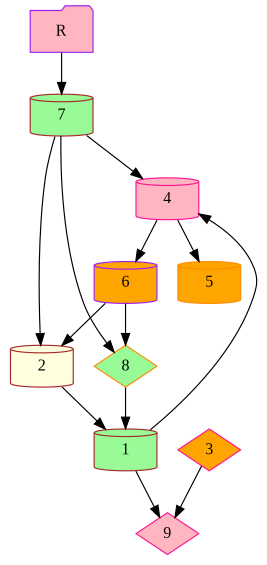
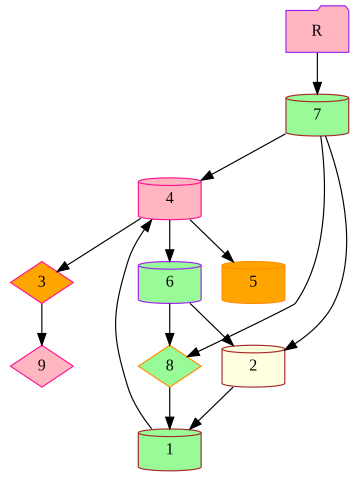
none -> (104, 242)
(126, 282) -> (170, 282)
(145, 489) -> none
